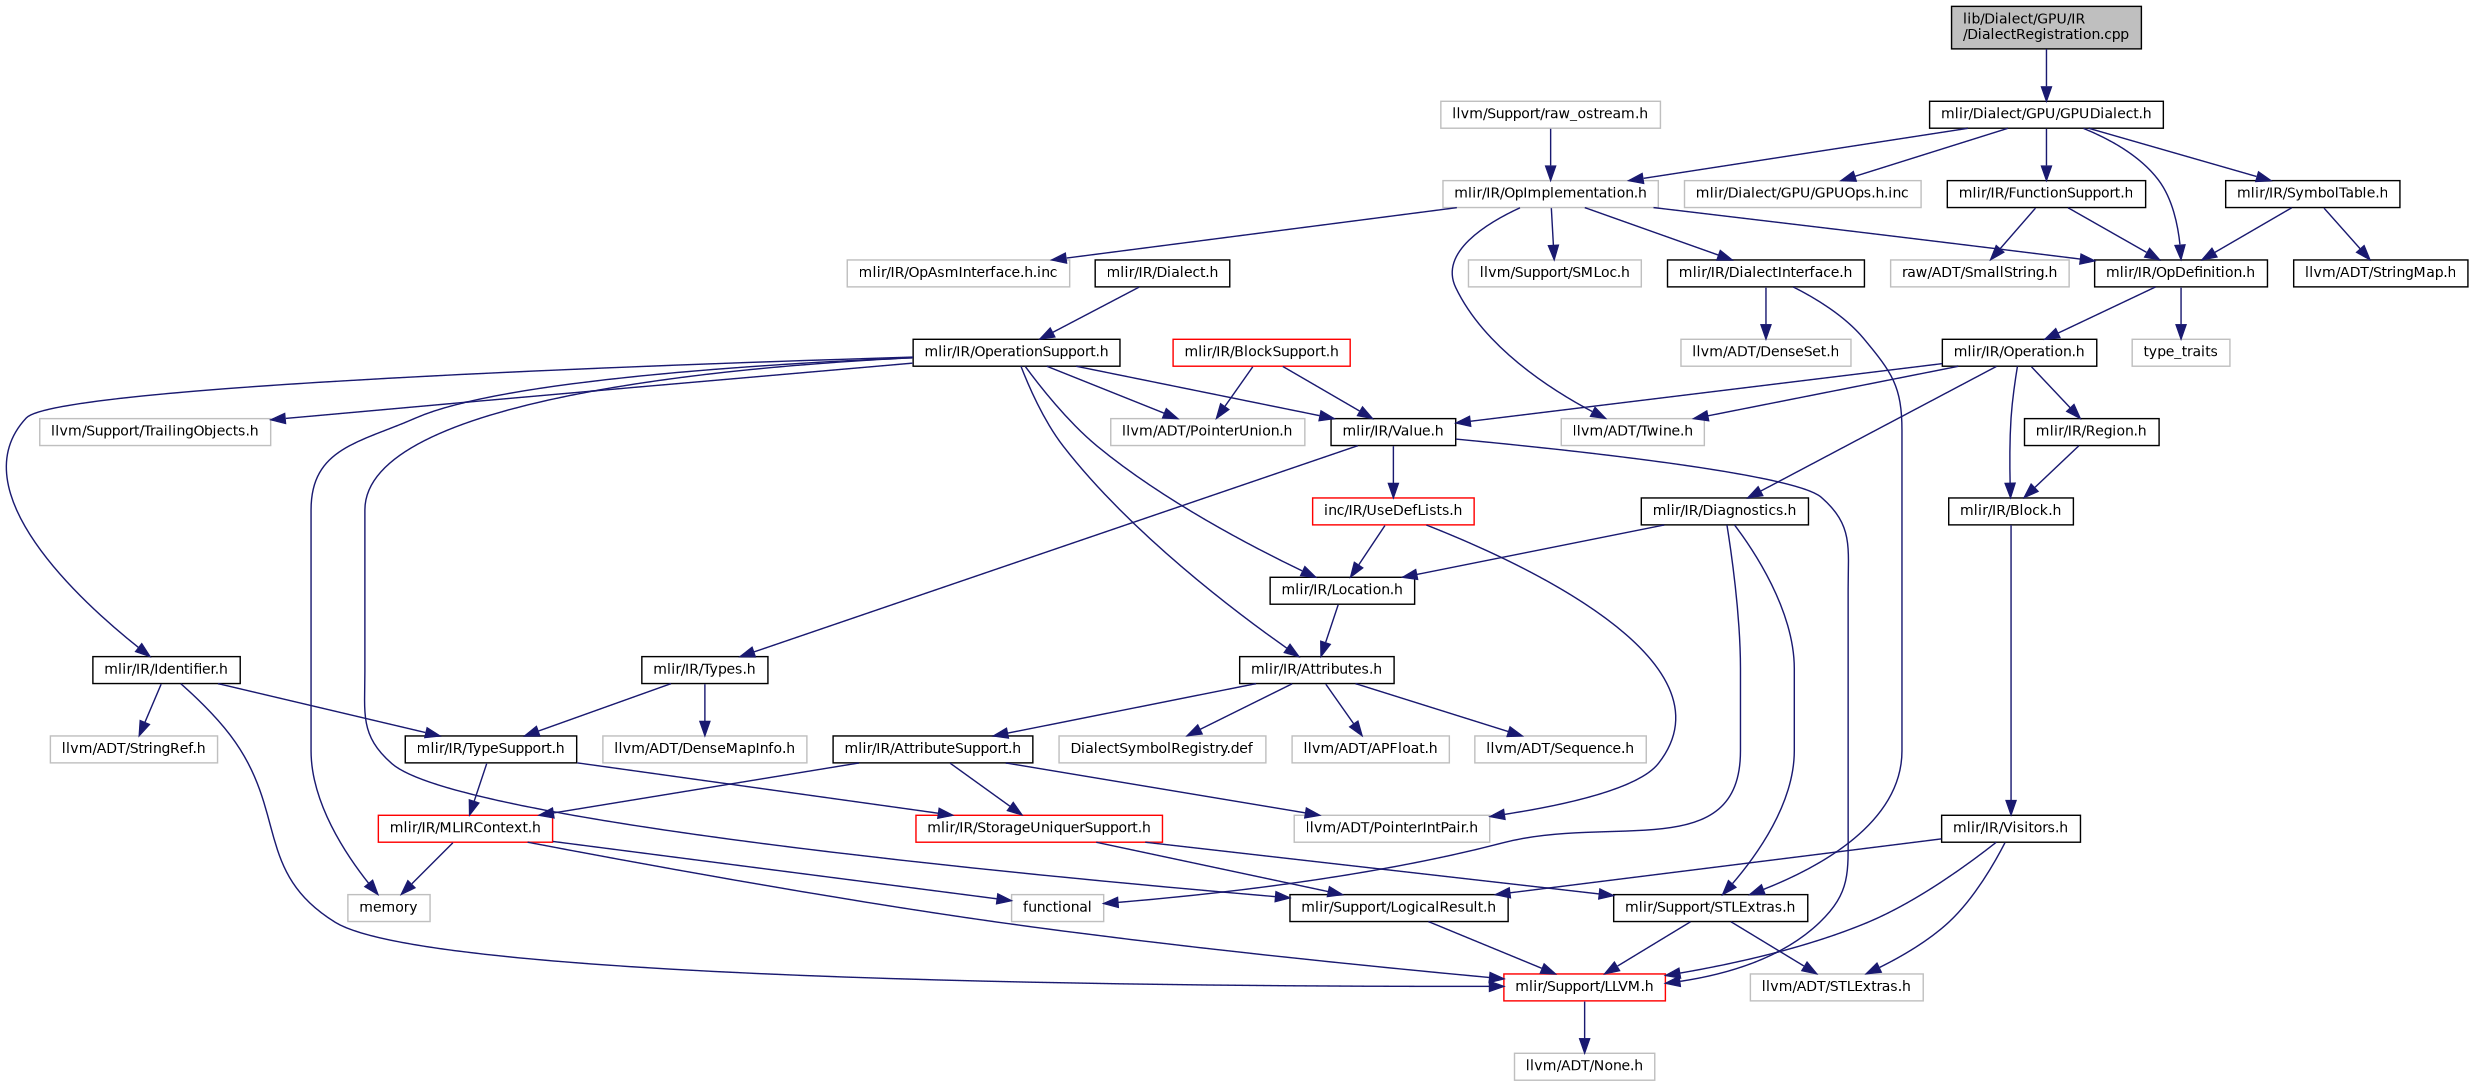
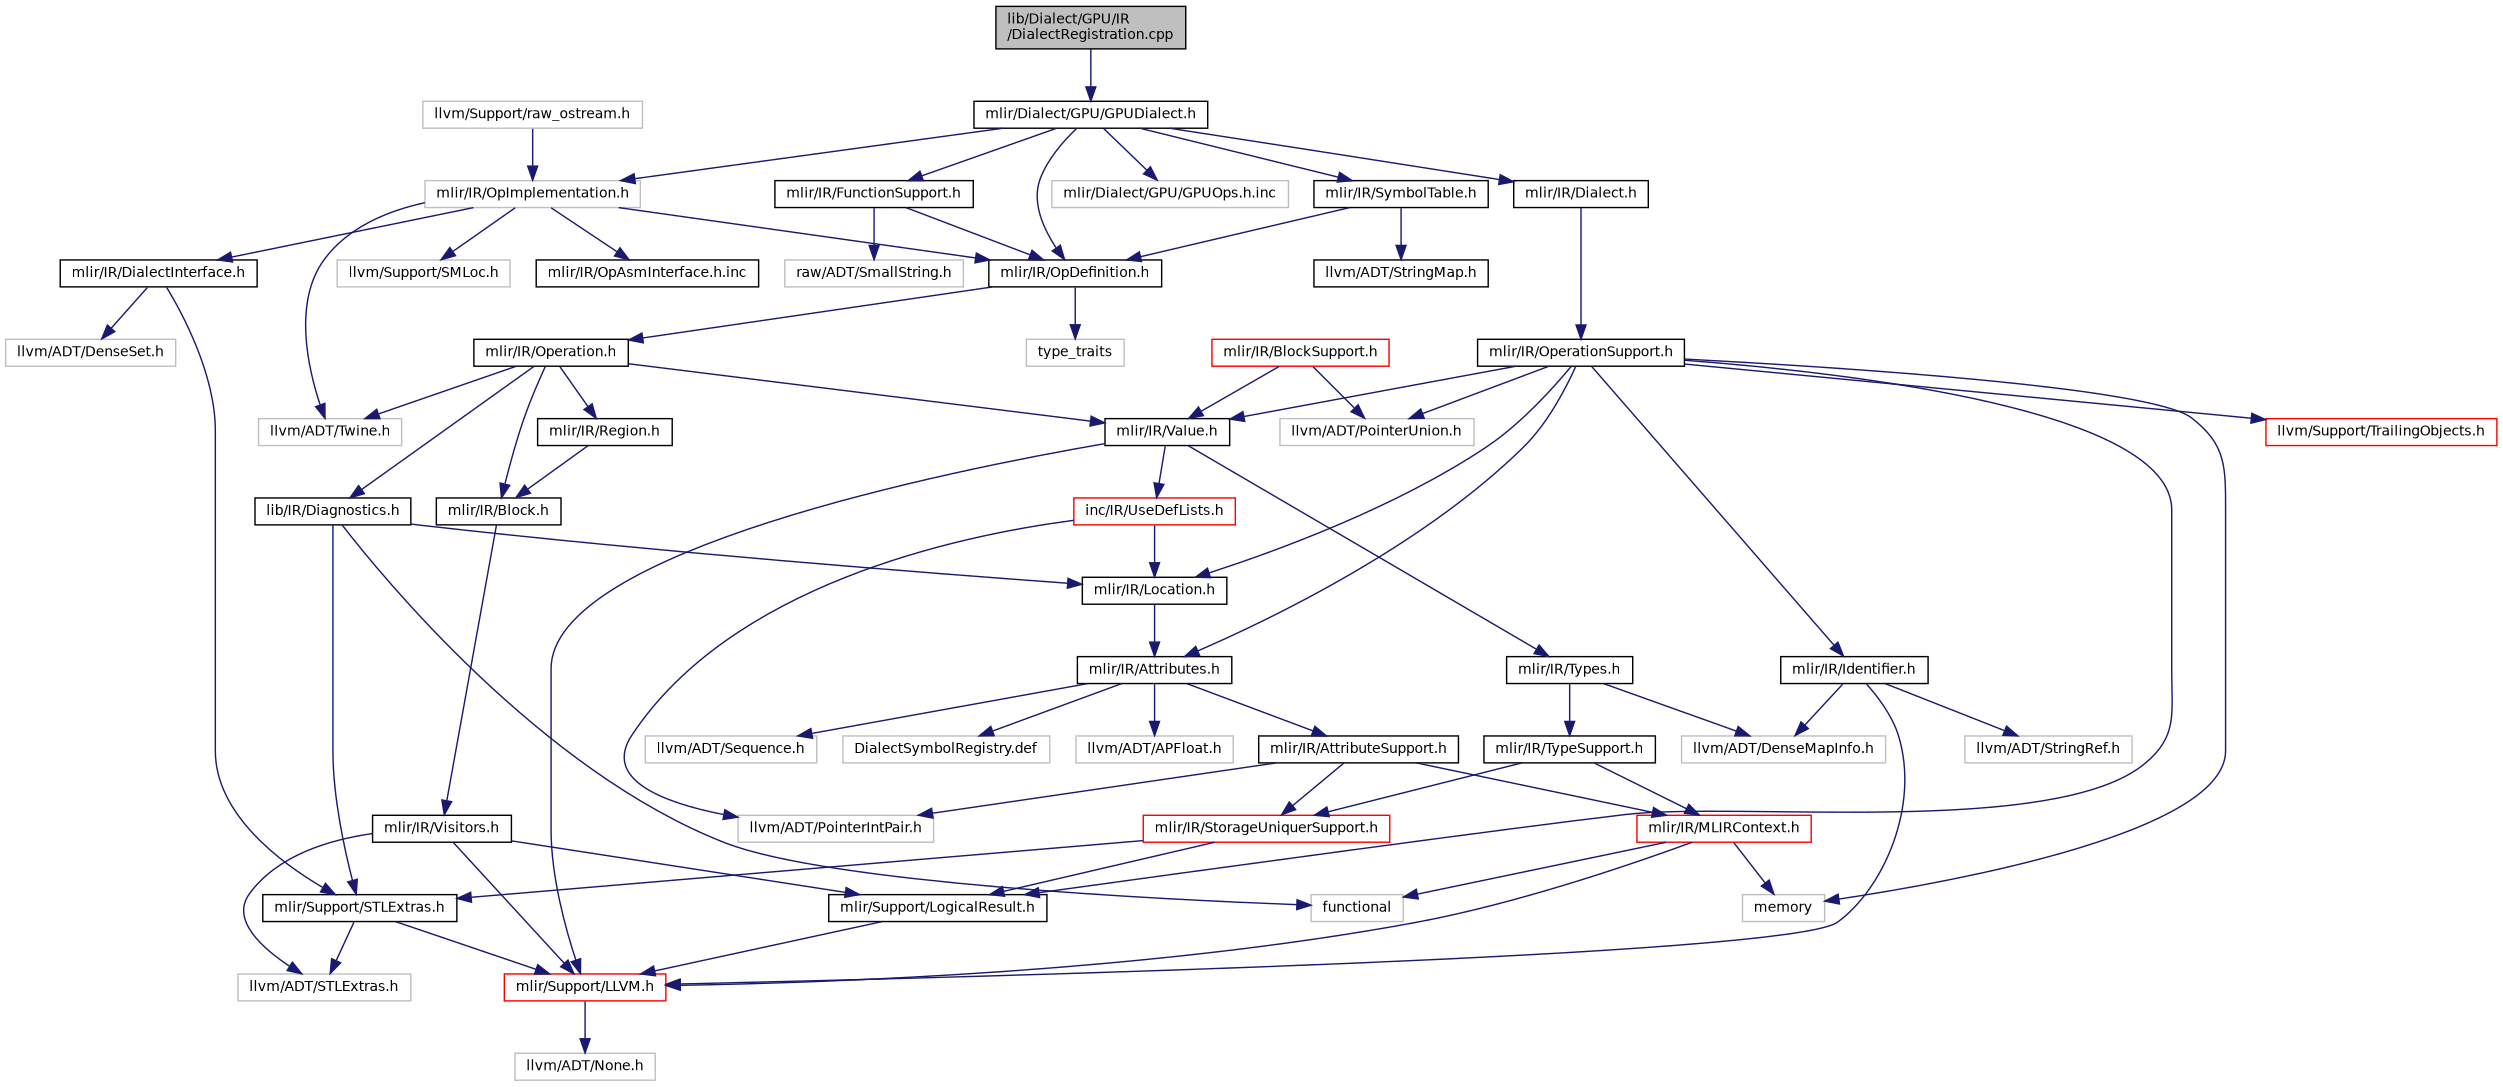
none -> (1334, 154)
(958, 273) -> (647, 273)
(155, 432) -> (2381, 432)
(1725, 511) -> (333, 511)
(322, 708) -> (1824, 704)
